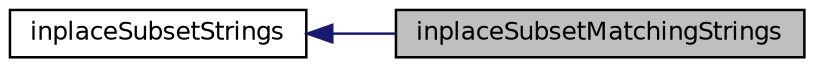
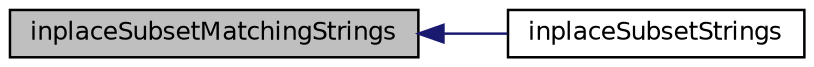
(364, 34) -> (476, 34)
